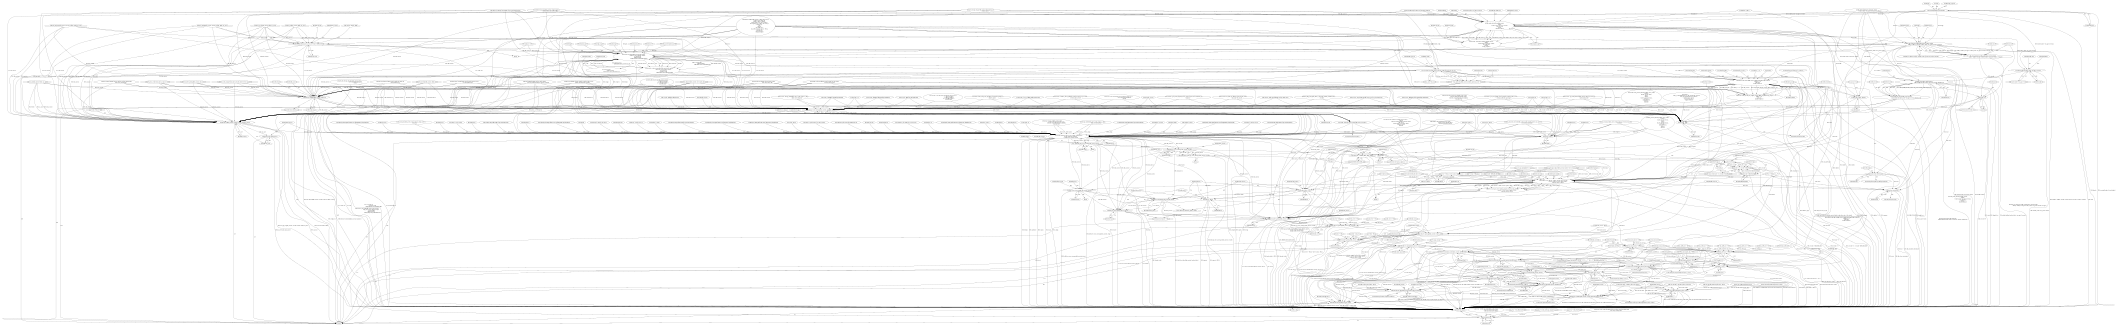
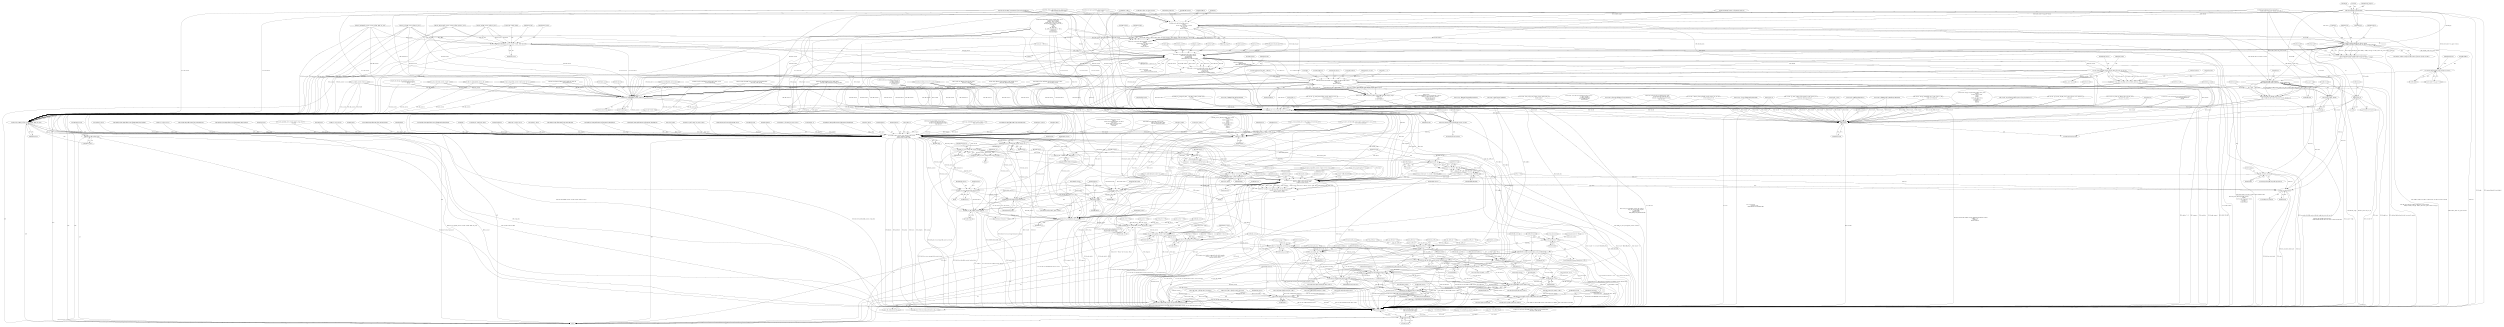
none -> (1875, 112)
(1469, 273) -> (1360, 275)
